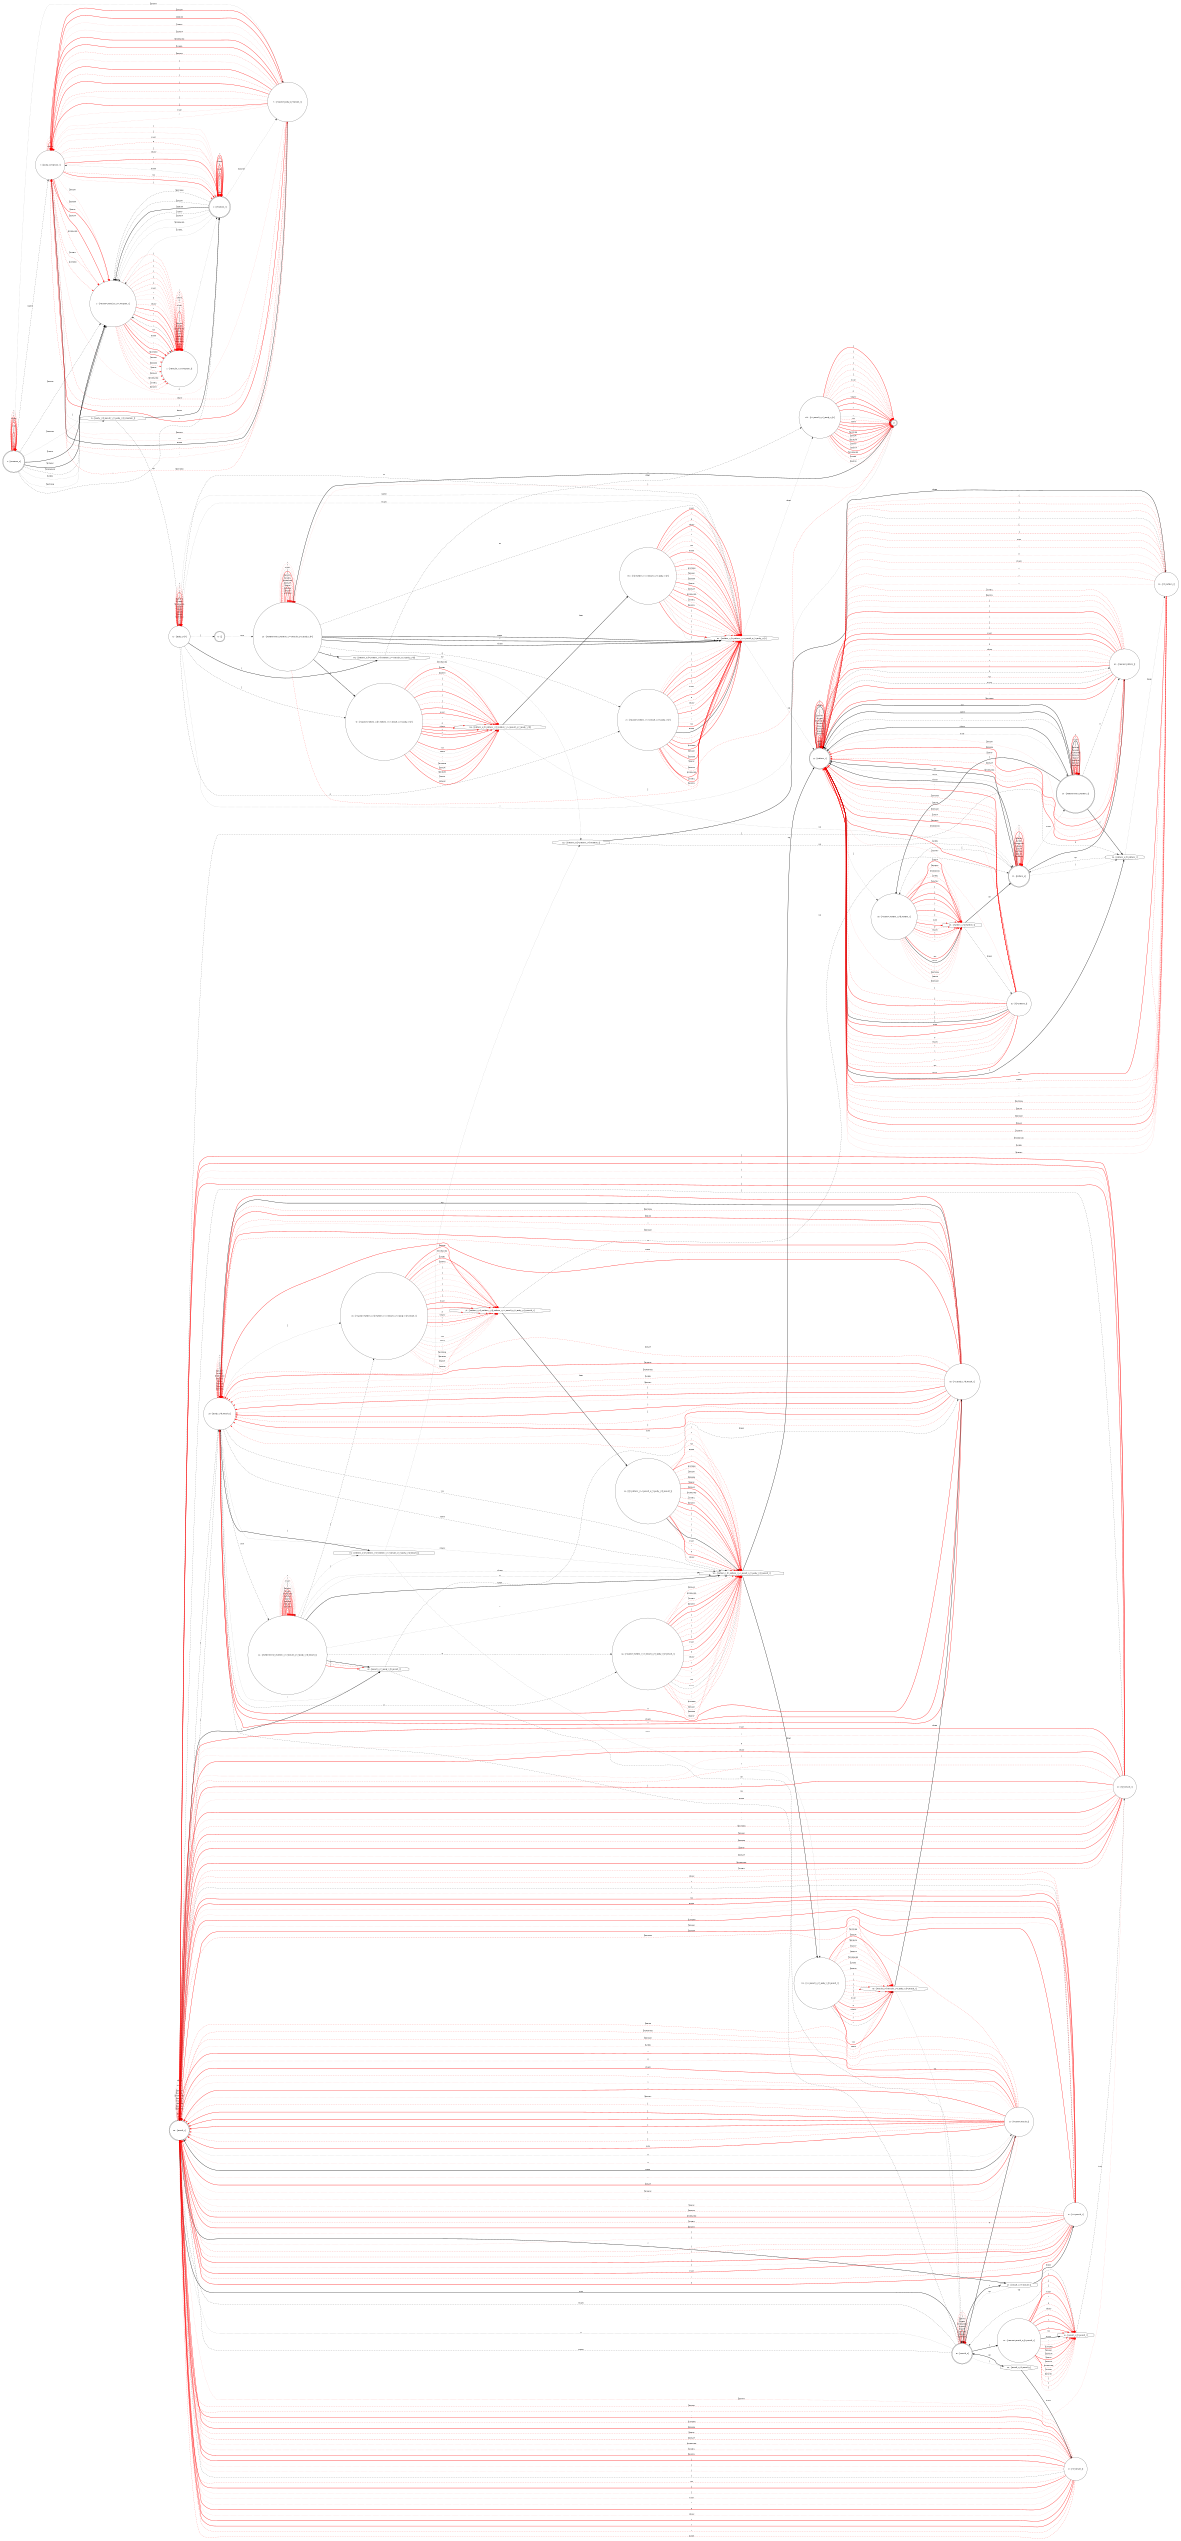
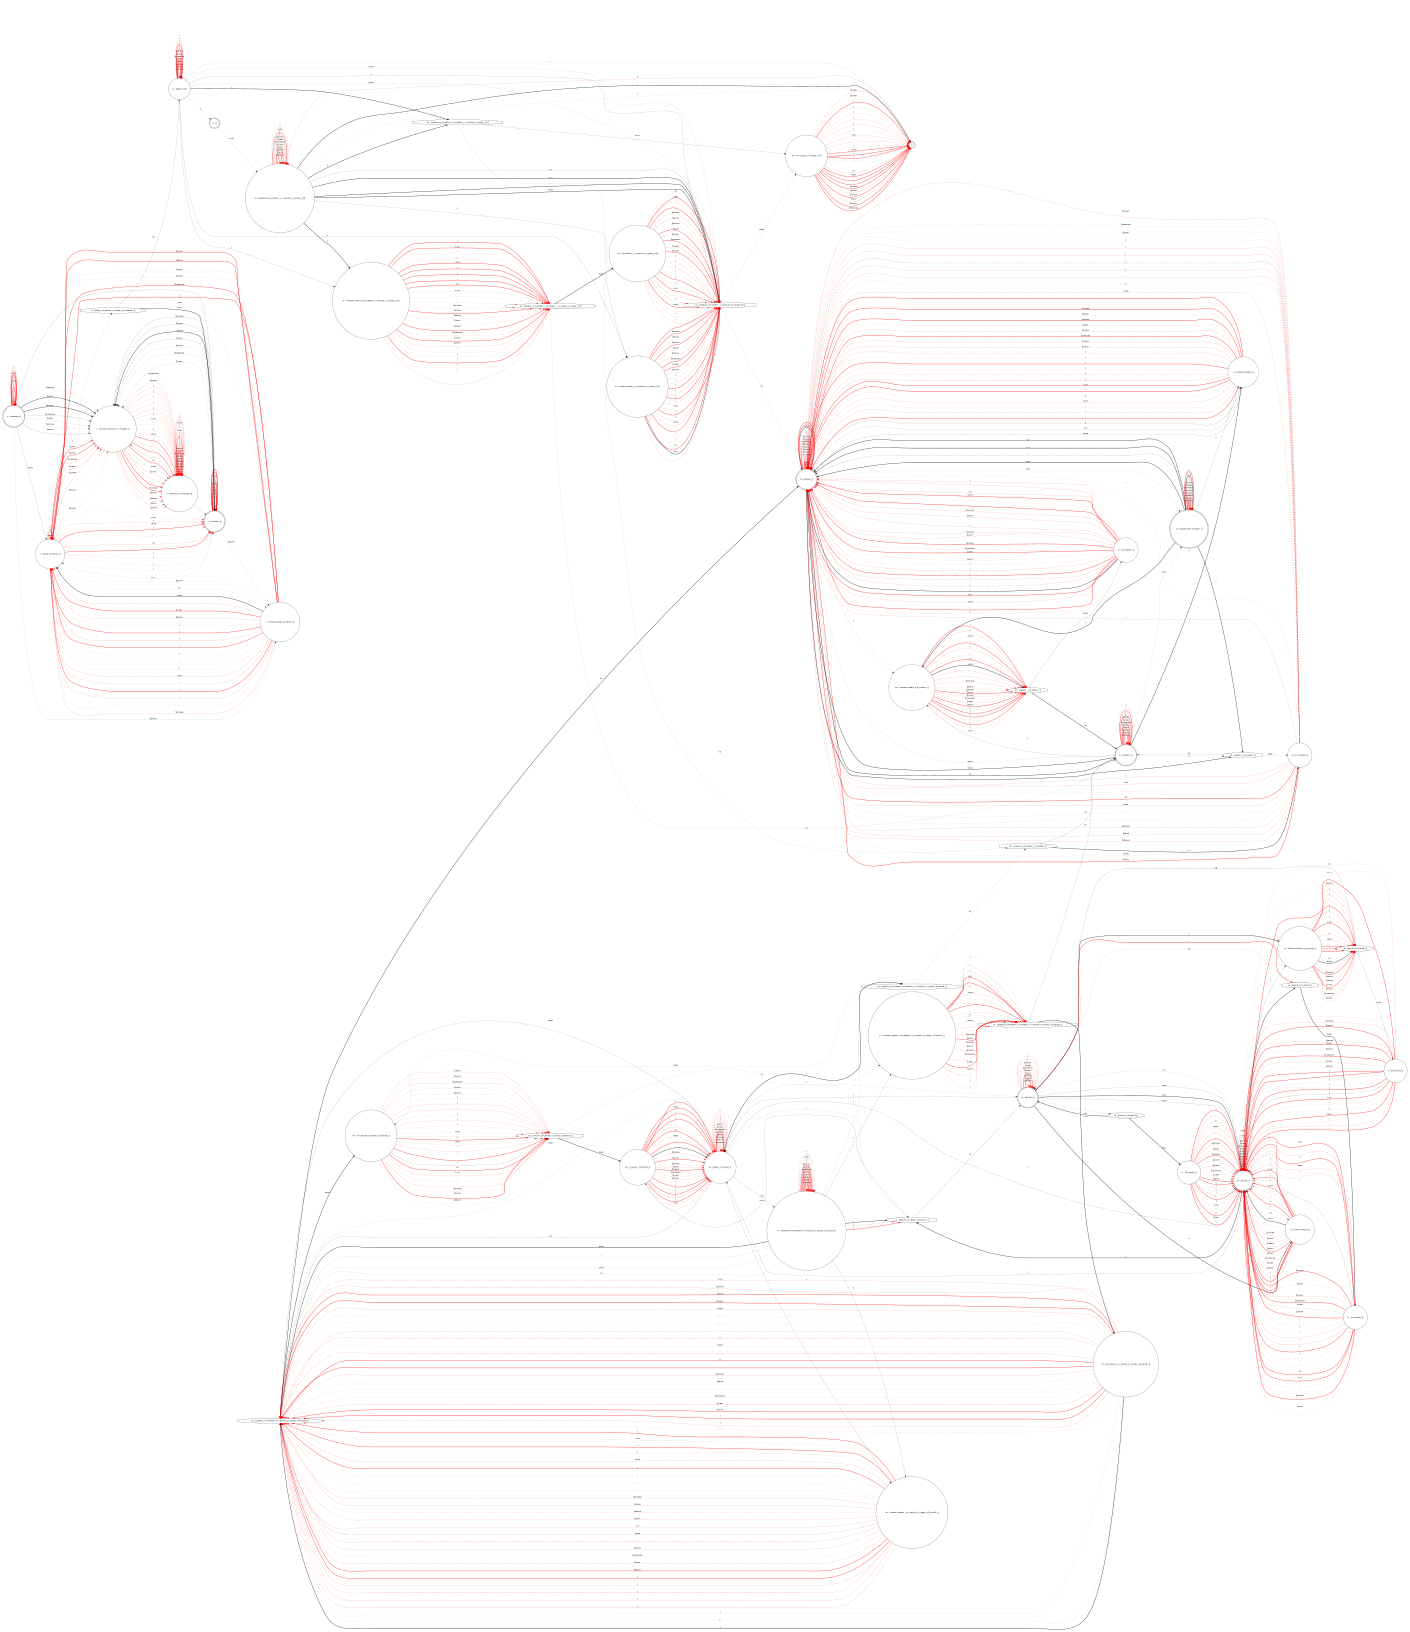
(200, 996) -> (1259, 1029)
(972, 2307) -> (1120, 942)
